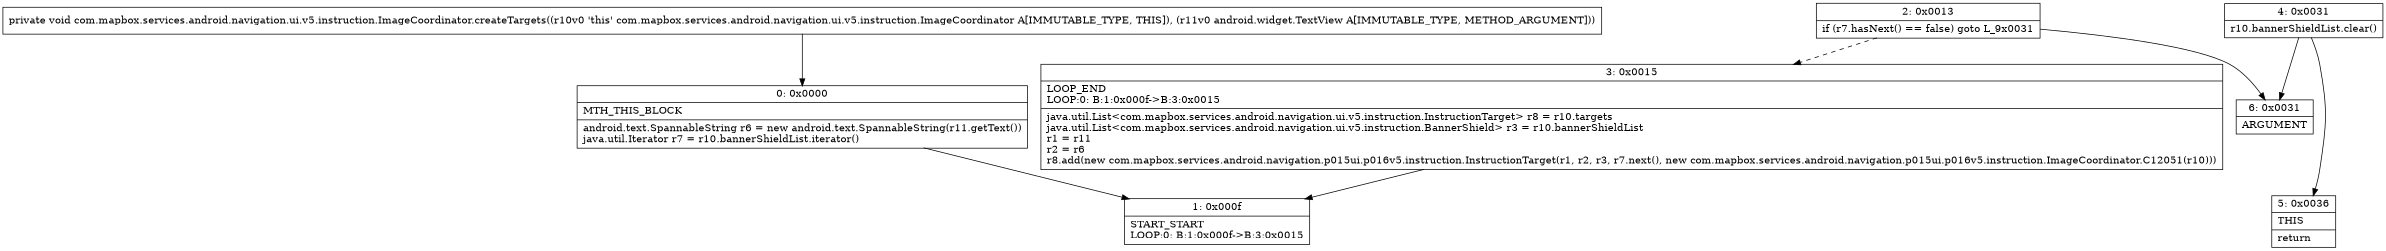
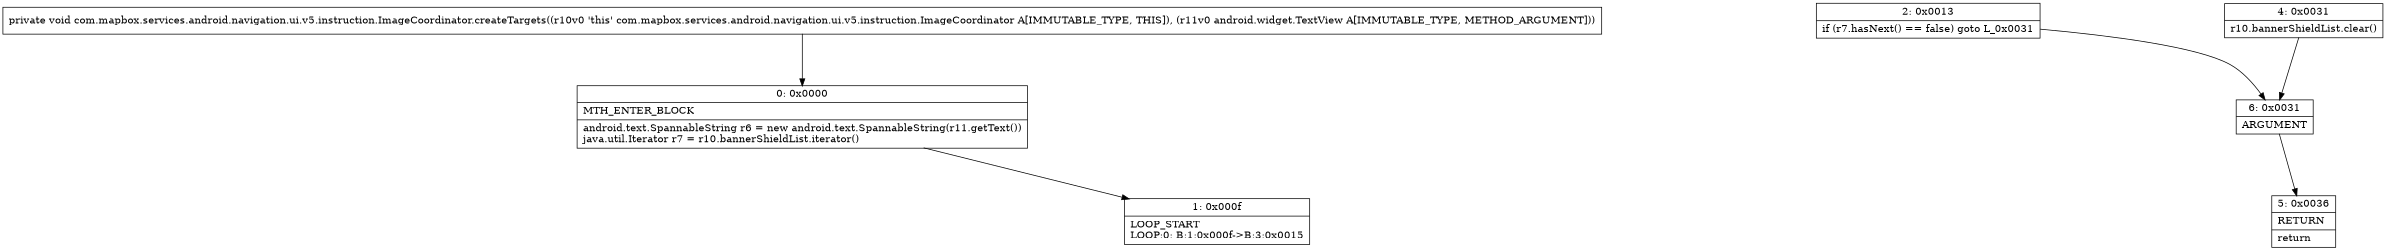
(1928, 29) -> (1928, 29)
(633, 111) -> (639, 111)
(2325, 113) -> (2287, 161)
(1632, 117) -> none
(2291, 221) -> (2301, 221)
(1167, 224) -> (1165, 224)
